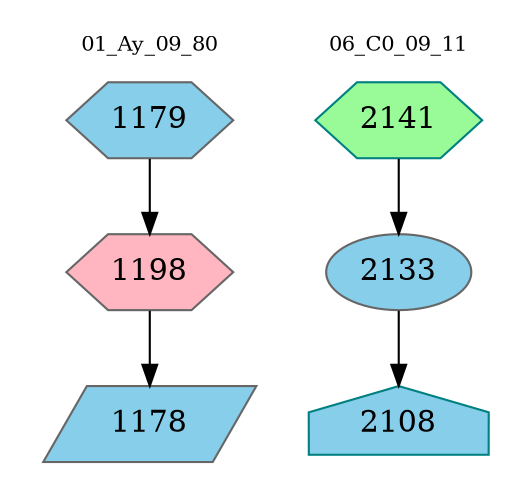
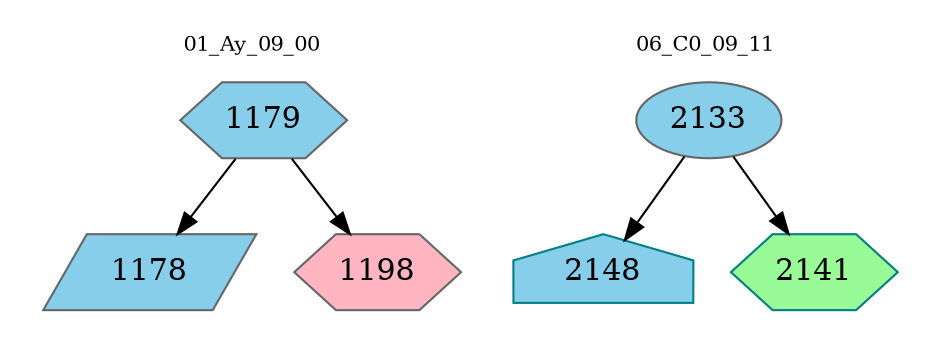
(150, 45) -> (252, 45)
(399, 186) -> (755, 187)
(150, 338) -> (213, 188)
(399, 424) -> (603, 272)
